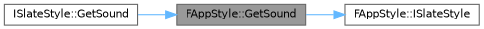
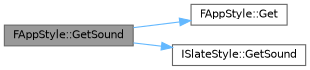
(152, 15) -> (147, 45)
(412, 15) -> (239, 15)
